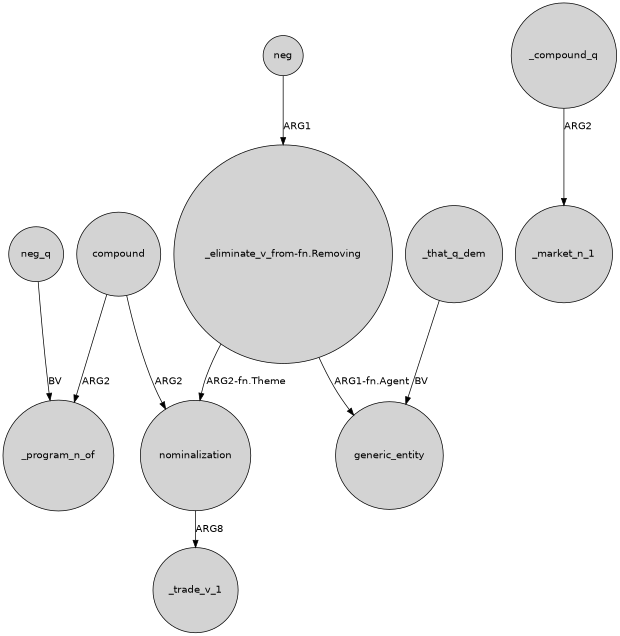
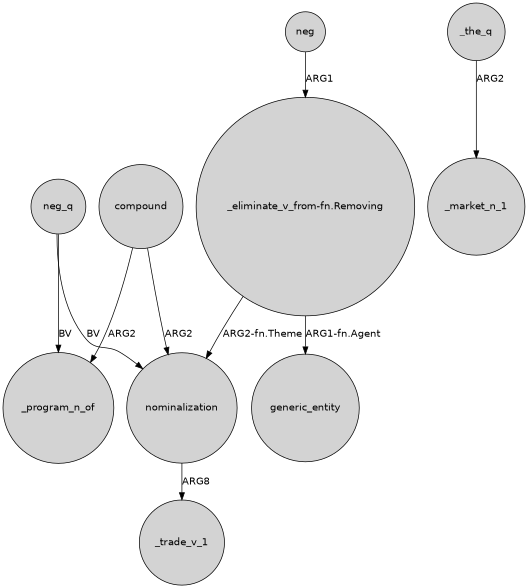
(564, 56) -> (476, 32)
(454, 254) -> none
none -> (72, 317)
